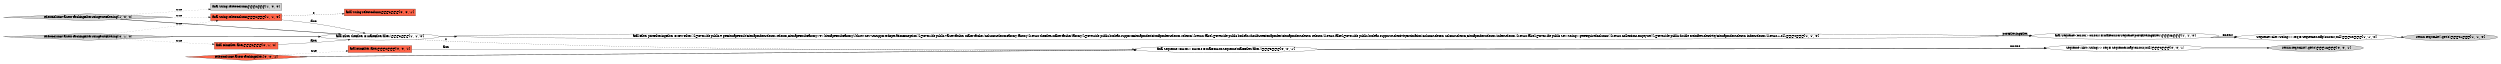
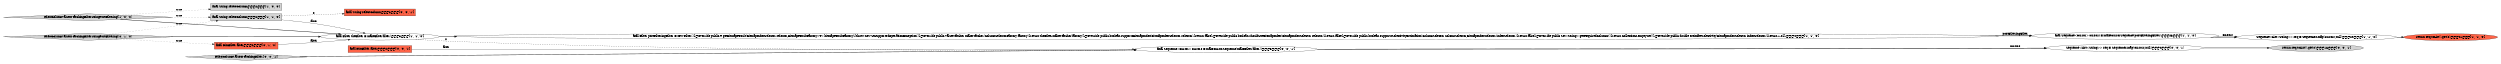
(246, 17) -> (246, 17)
(2451, 37) -> (2451, 37)
(311, 53) -> none
(246, 57) -> (246, 57)
